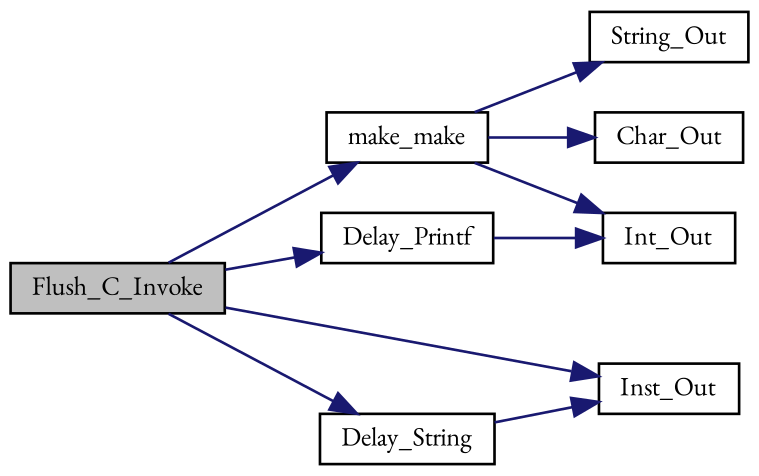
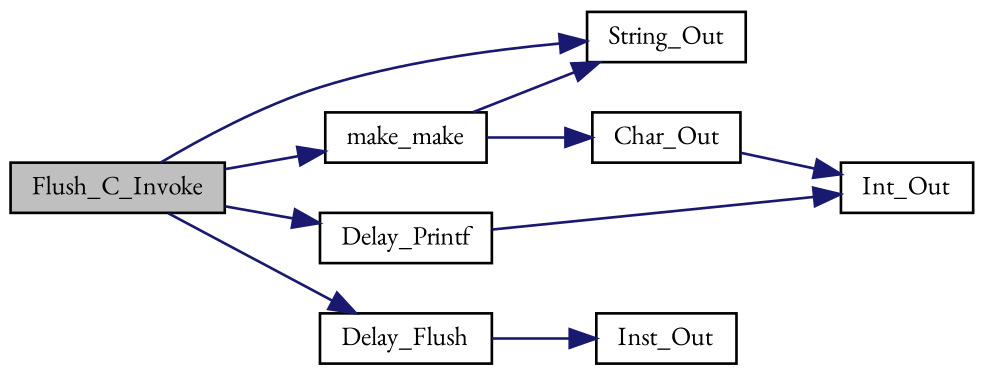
(526, 183) -> (778, 161)
(399, 339) -> (352, 78)
(407, 439) -> (406, 338)
